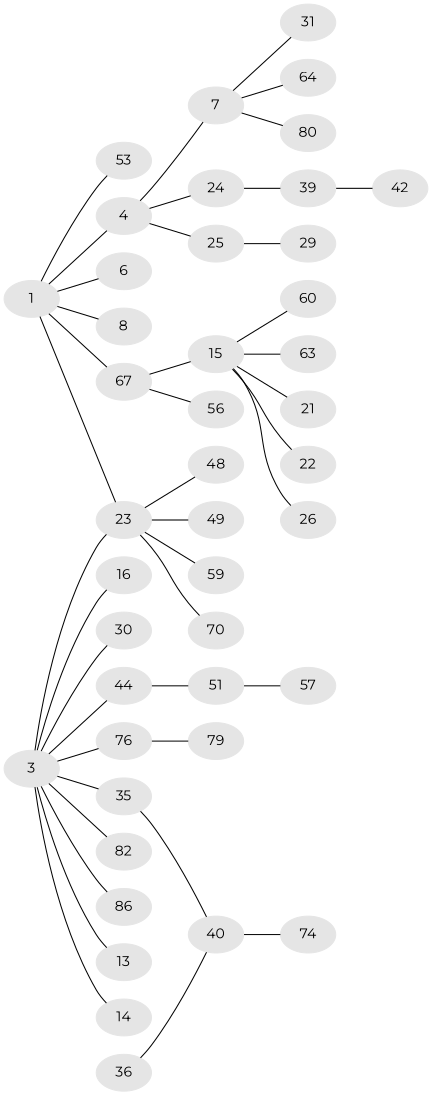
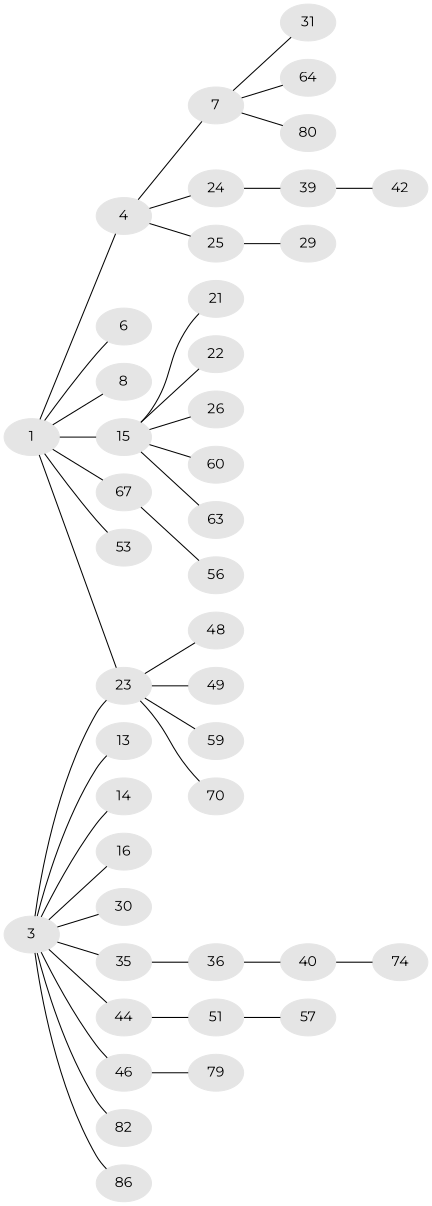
(170, 368) -> (78, 437)
(124, 741) -> (124, 1073)
(177, 862) -> (170, 962)
